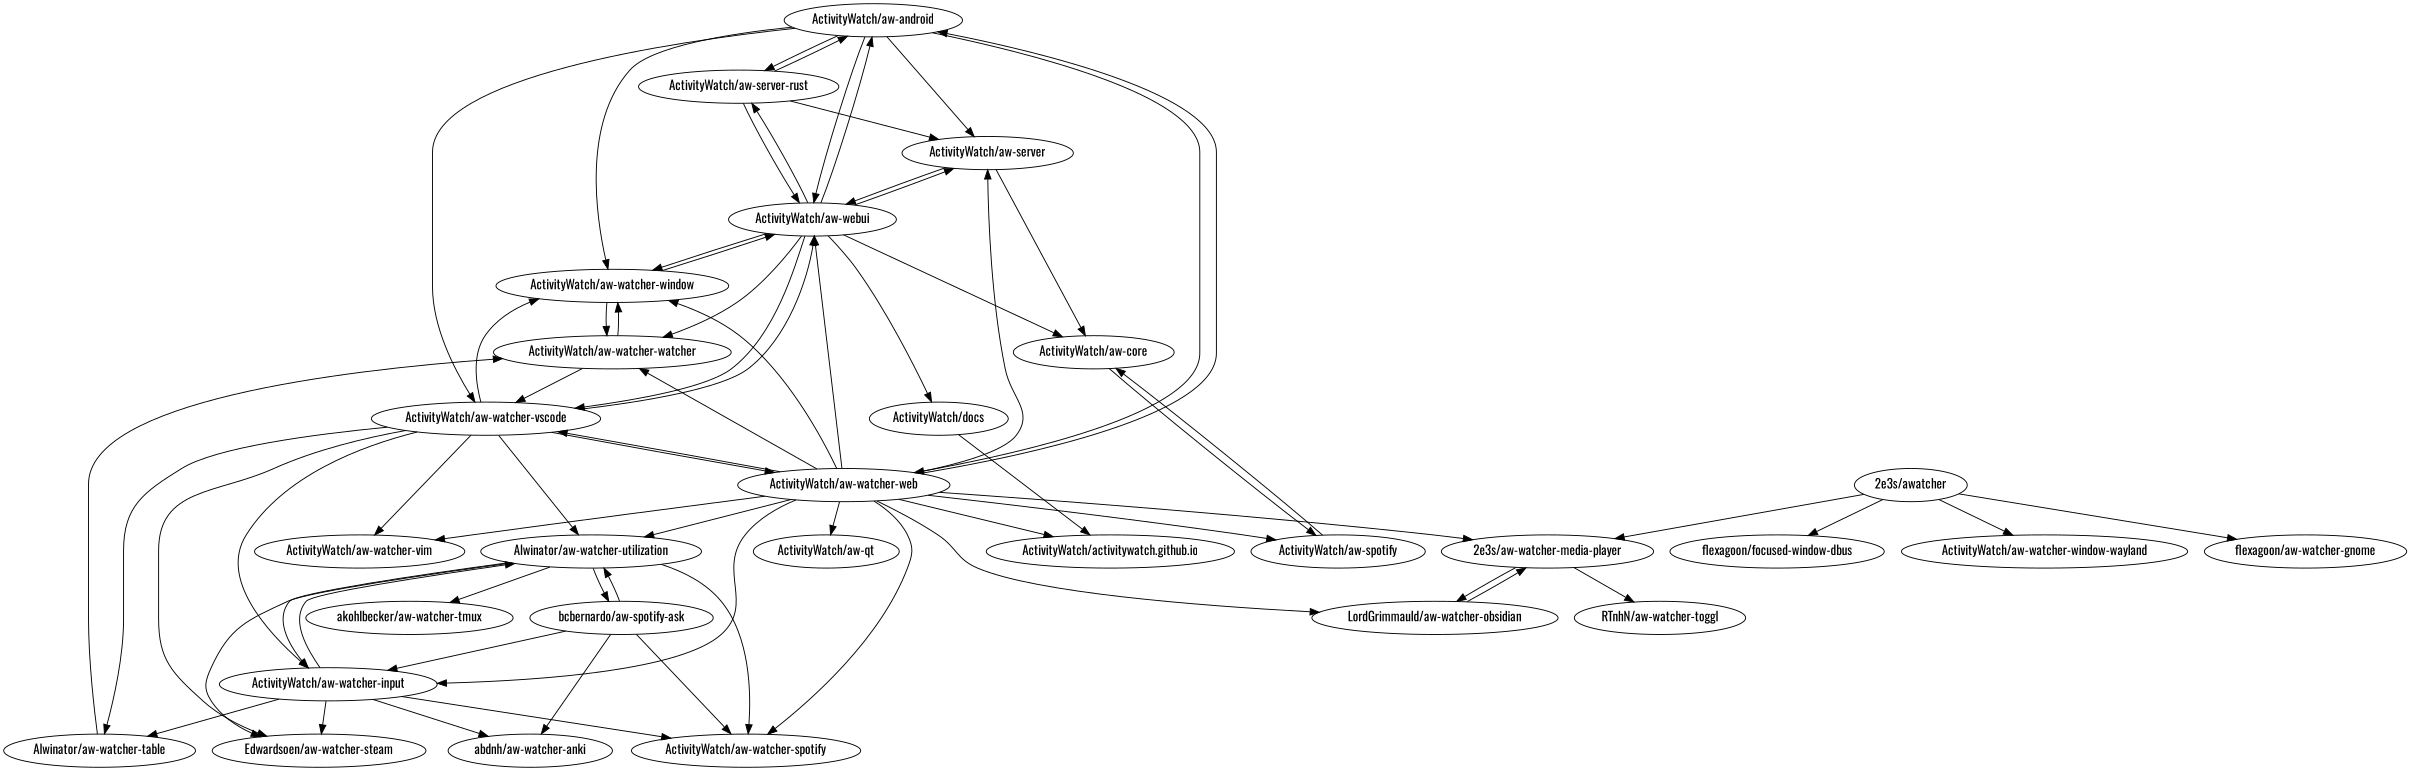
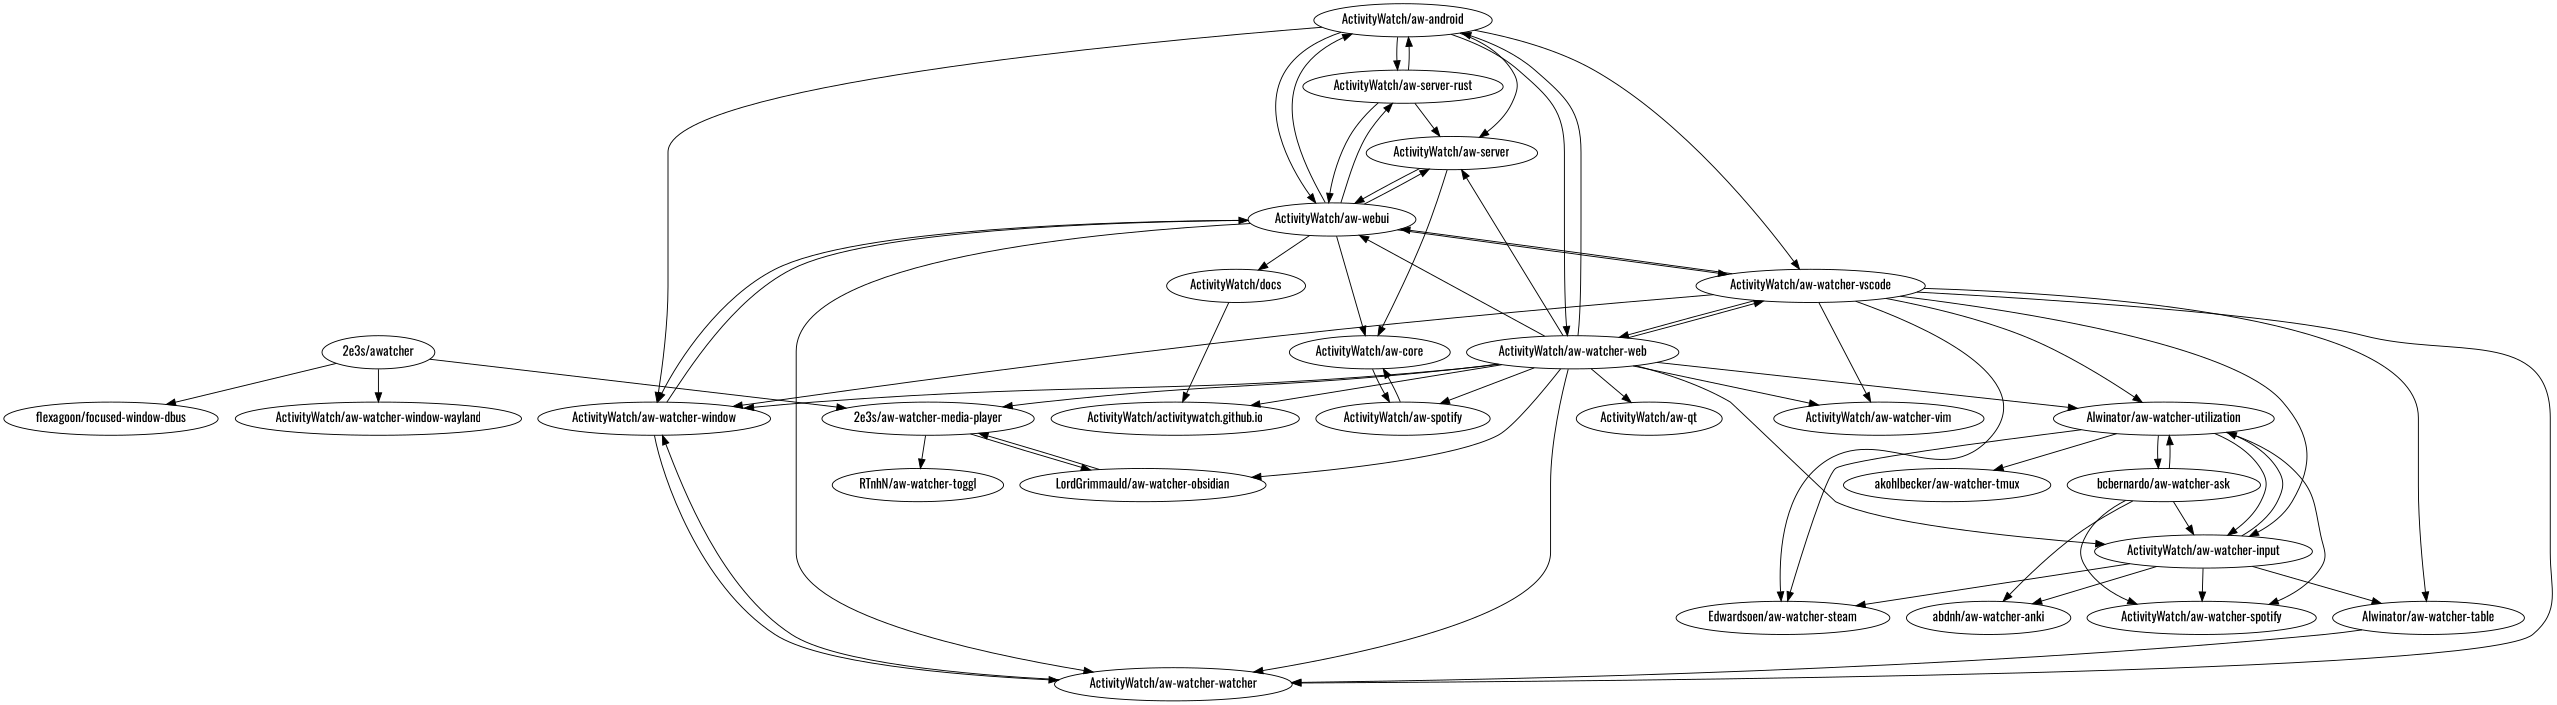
(553, 383) -> (2367, 658)
(2306, 551) -> none
(622, 618) -> (2164, 485)
(877, 624) -> none
